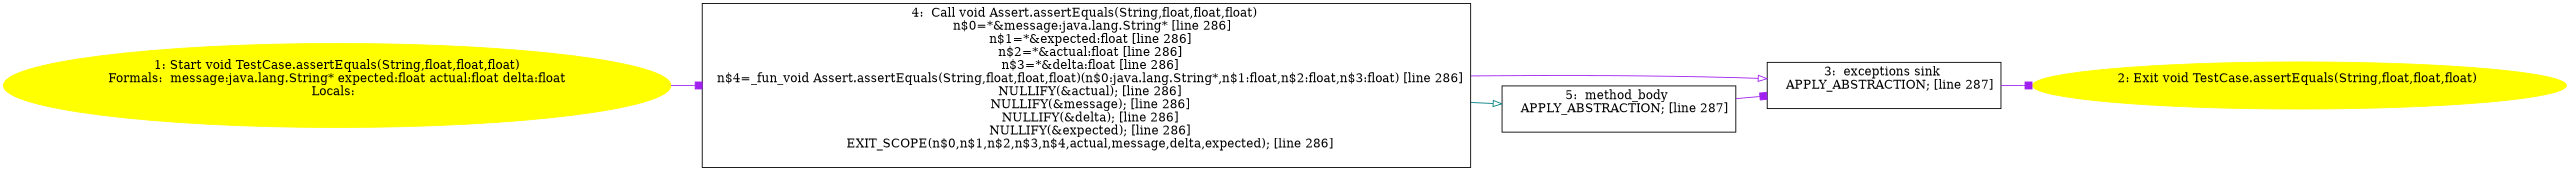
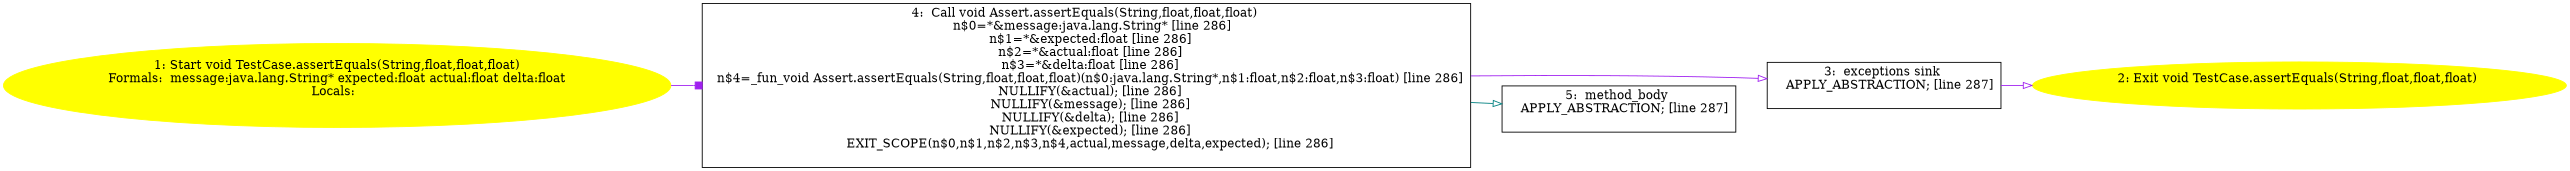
(2012, 85) -> (2012, 85)
(1747, 98) -> none
